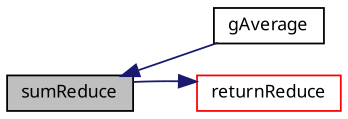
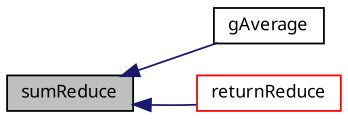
(156, 81) -> (174, 105)
